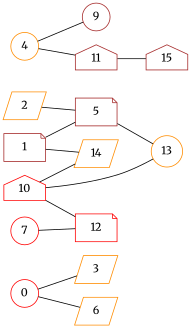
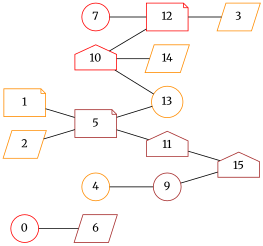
(57, 52) -> (133, 135)
(25, 147) -> (25, 103)
(62, 151) -> none
none -> (199, 178)
(57, 282) -> (205, 17)
(96, 311) -> (96, 229)
